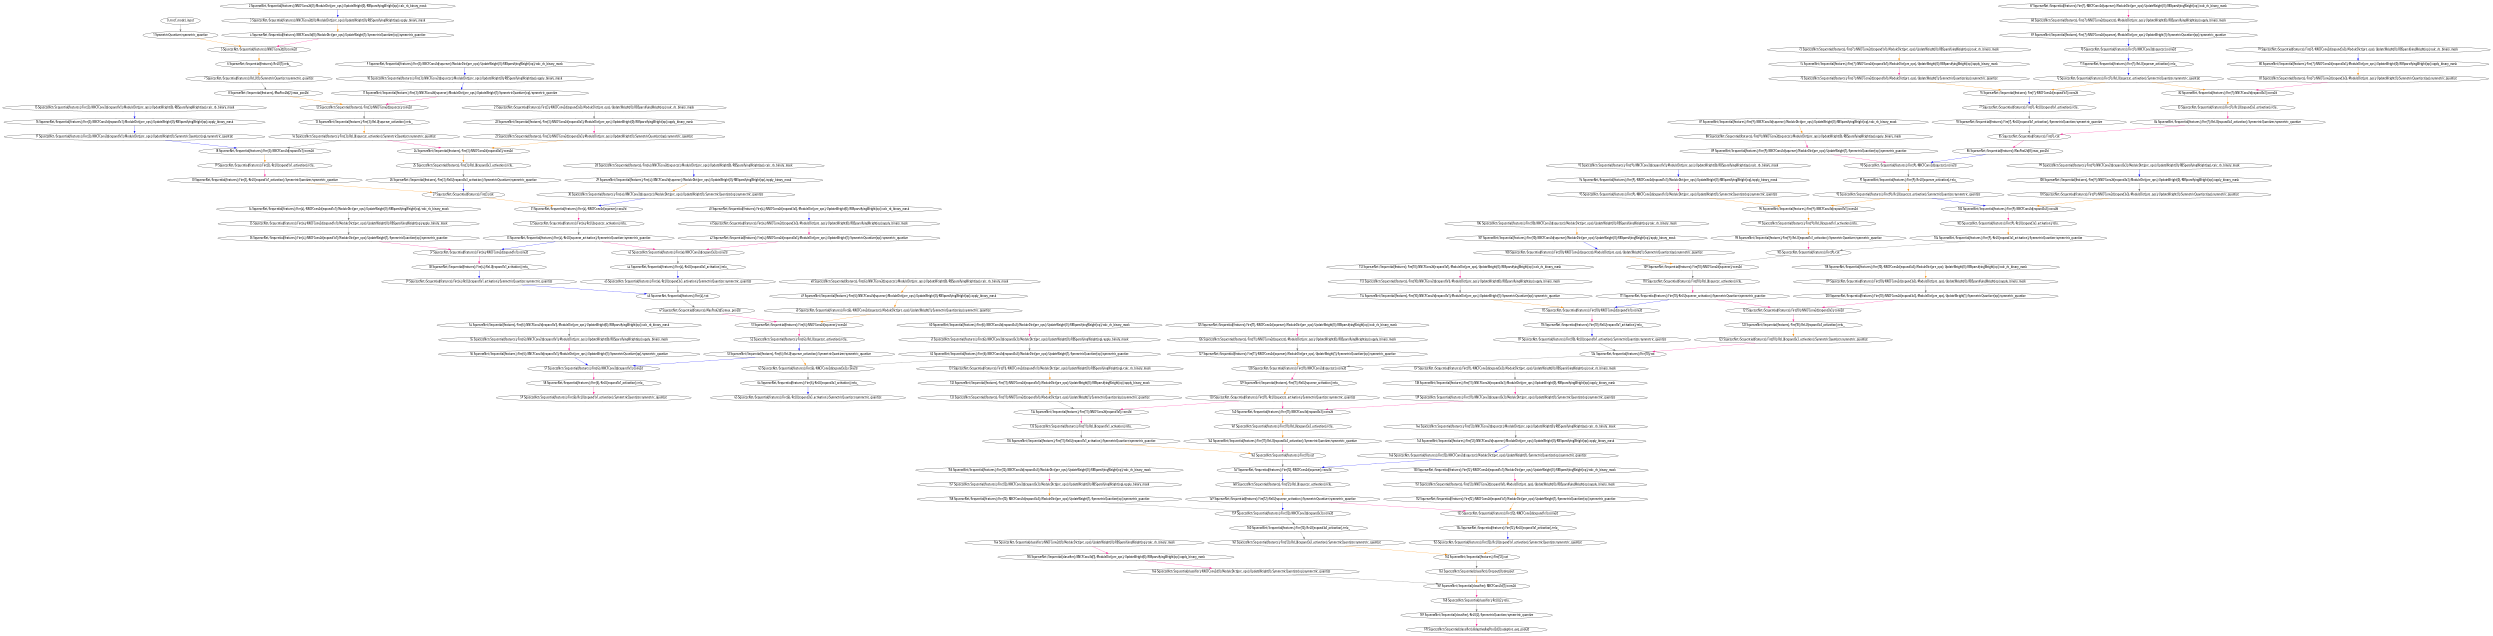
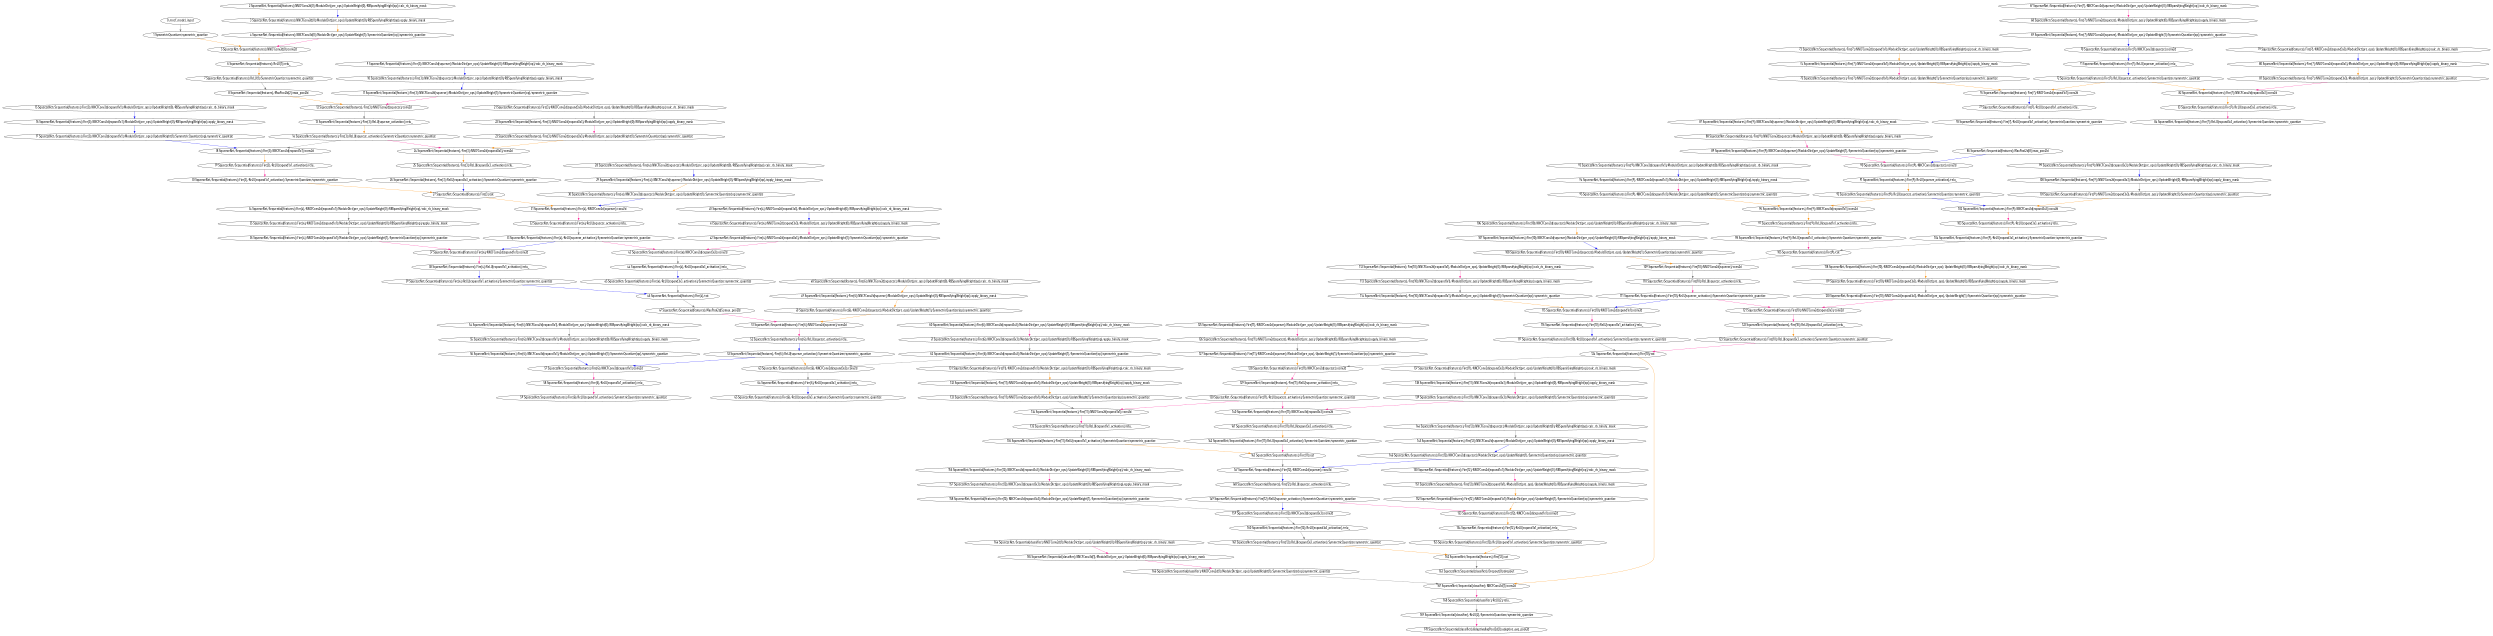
(2029, 137) -> none
(1477, 578) -> (1654, 525)
